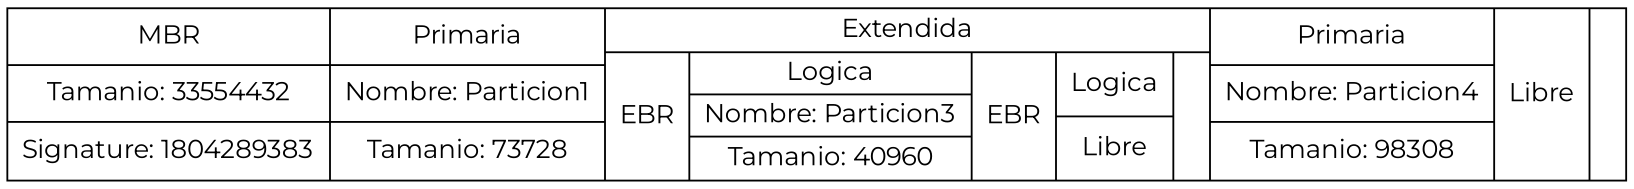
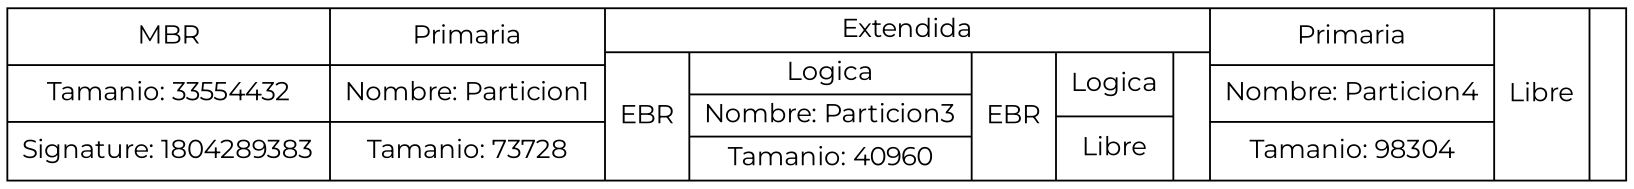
(1352, 150) -> (1352, 150)
